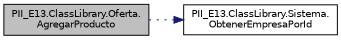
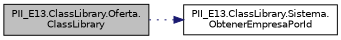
(76, 20) -> (76, 20)
